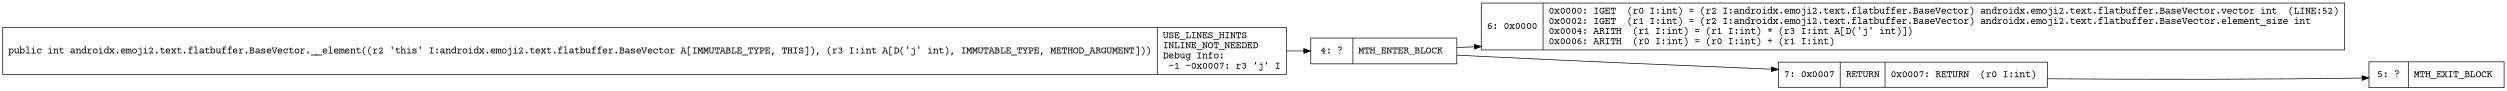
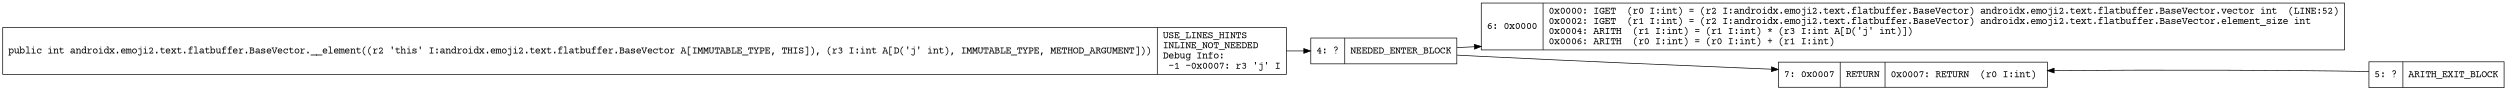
(1400, 51) -> (1401, 51)
(2453, 74) -> (2453, 74)
(2205, 79) -> (2212, 70)
